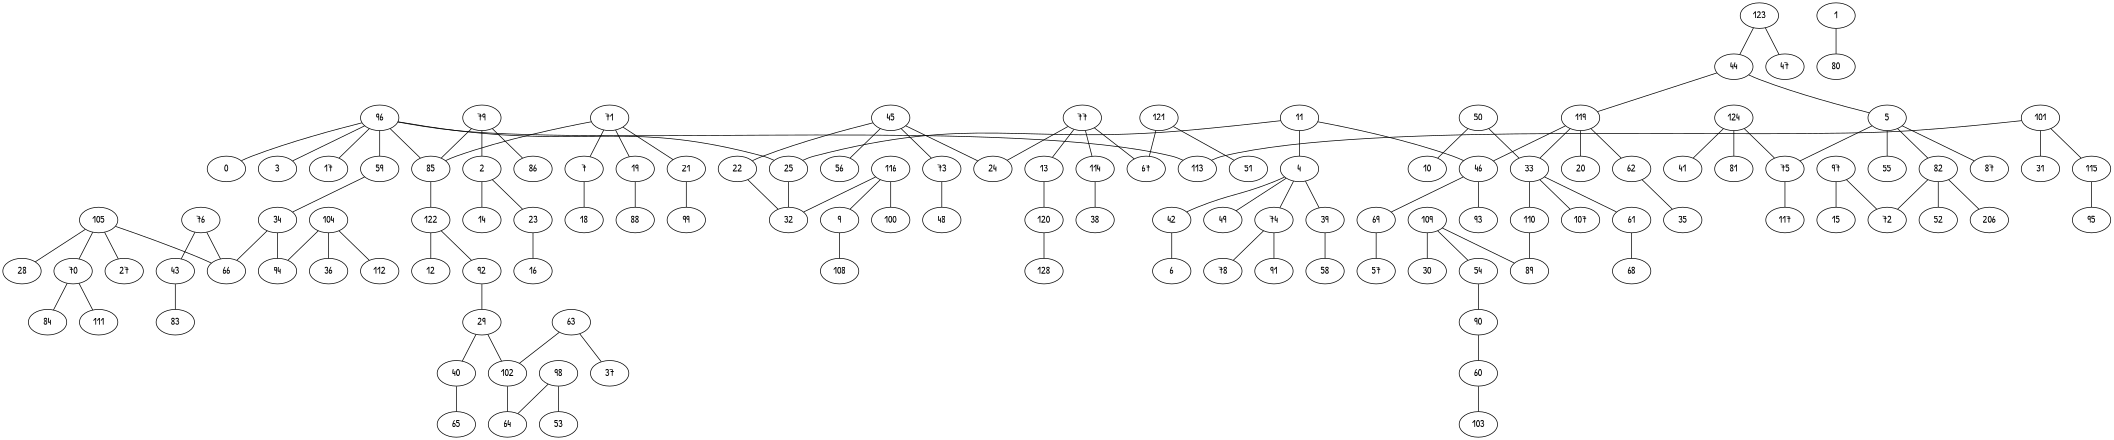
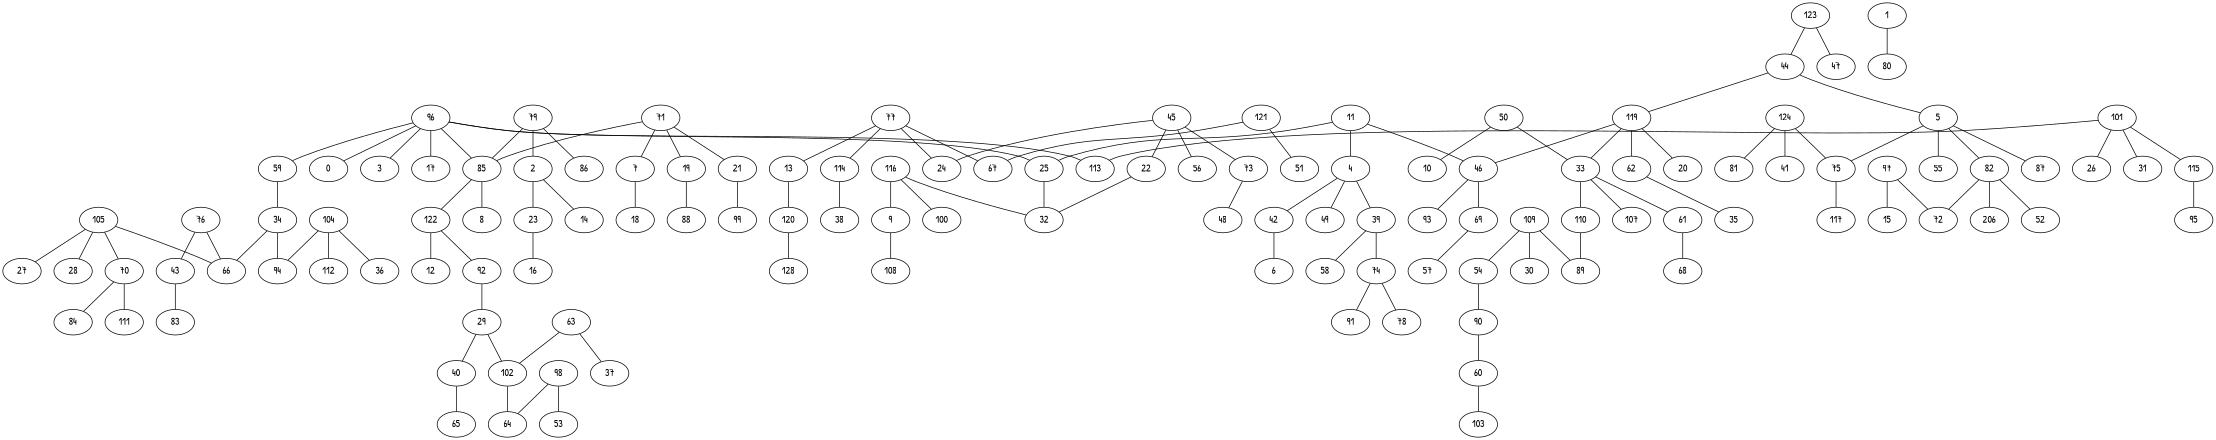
none -> (2092, 169)
(1287, 194) -> (1376, 246)
none -> (482, 220)
